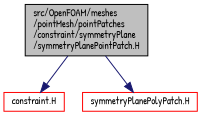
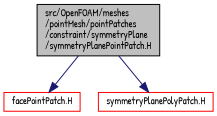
(34, 102) -> (42, 102)
